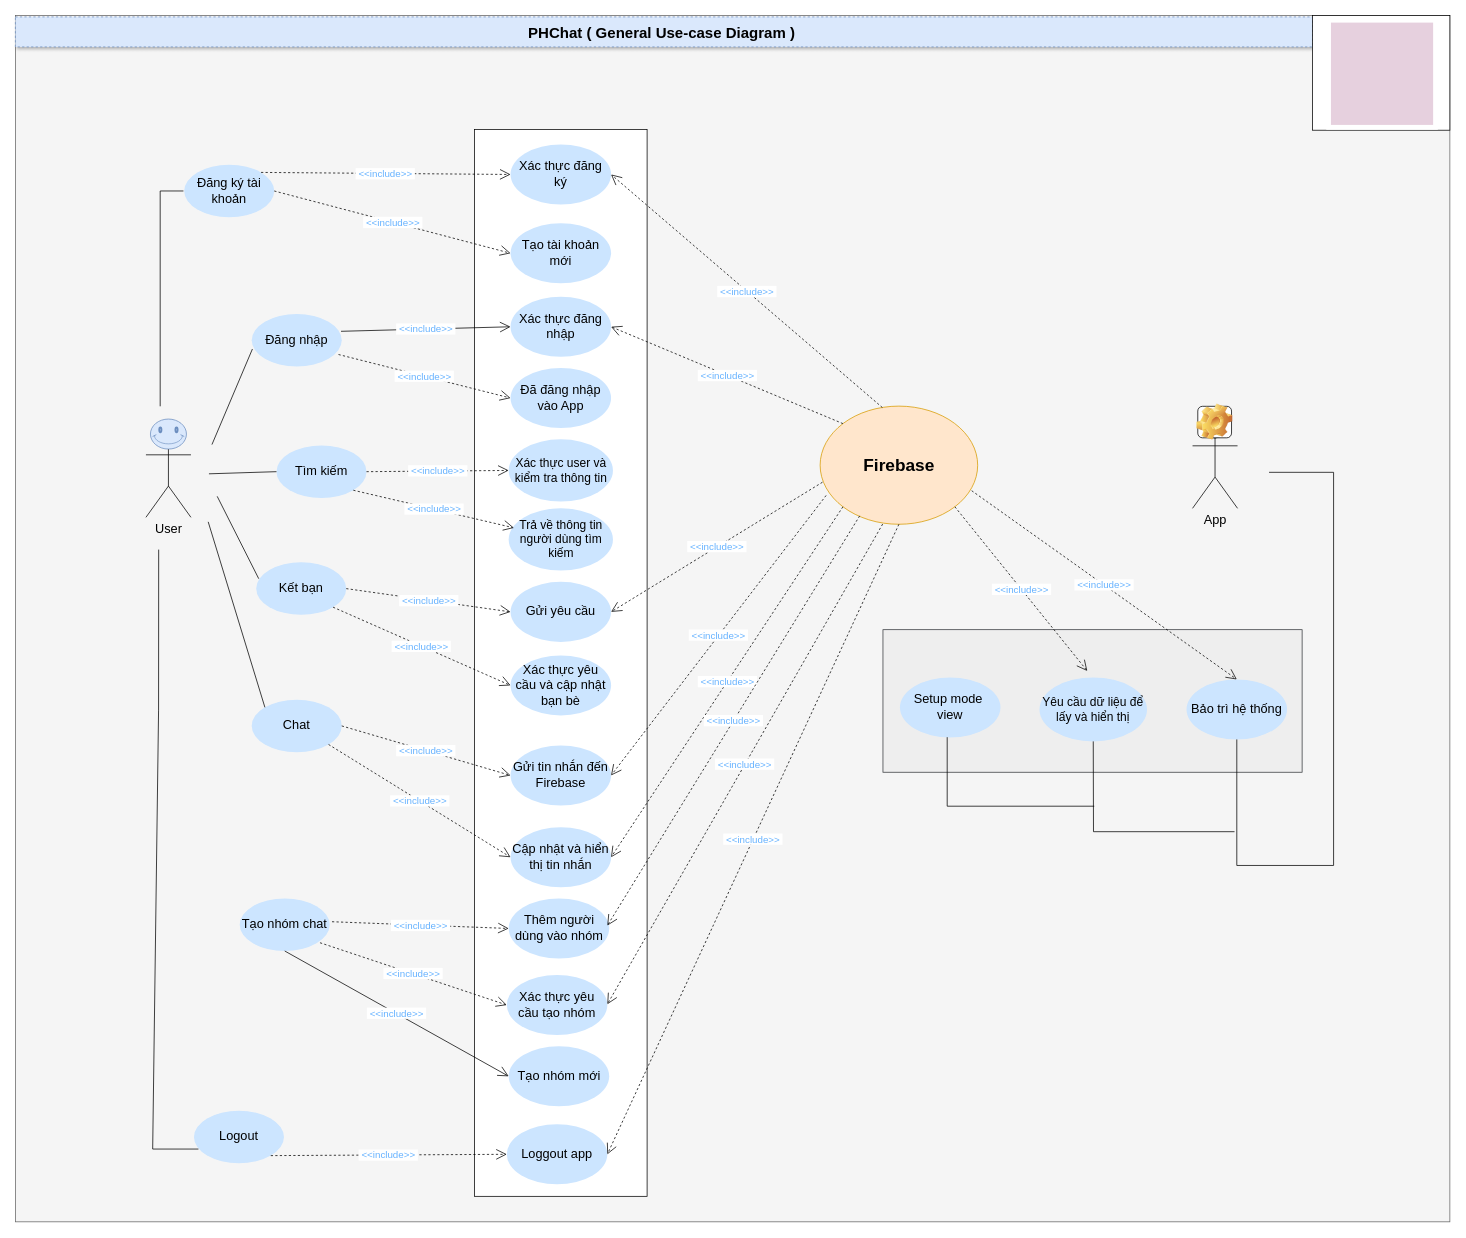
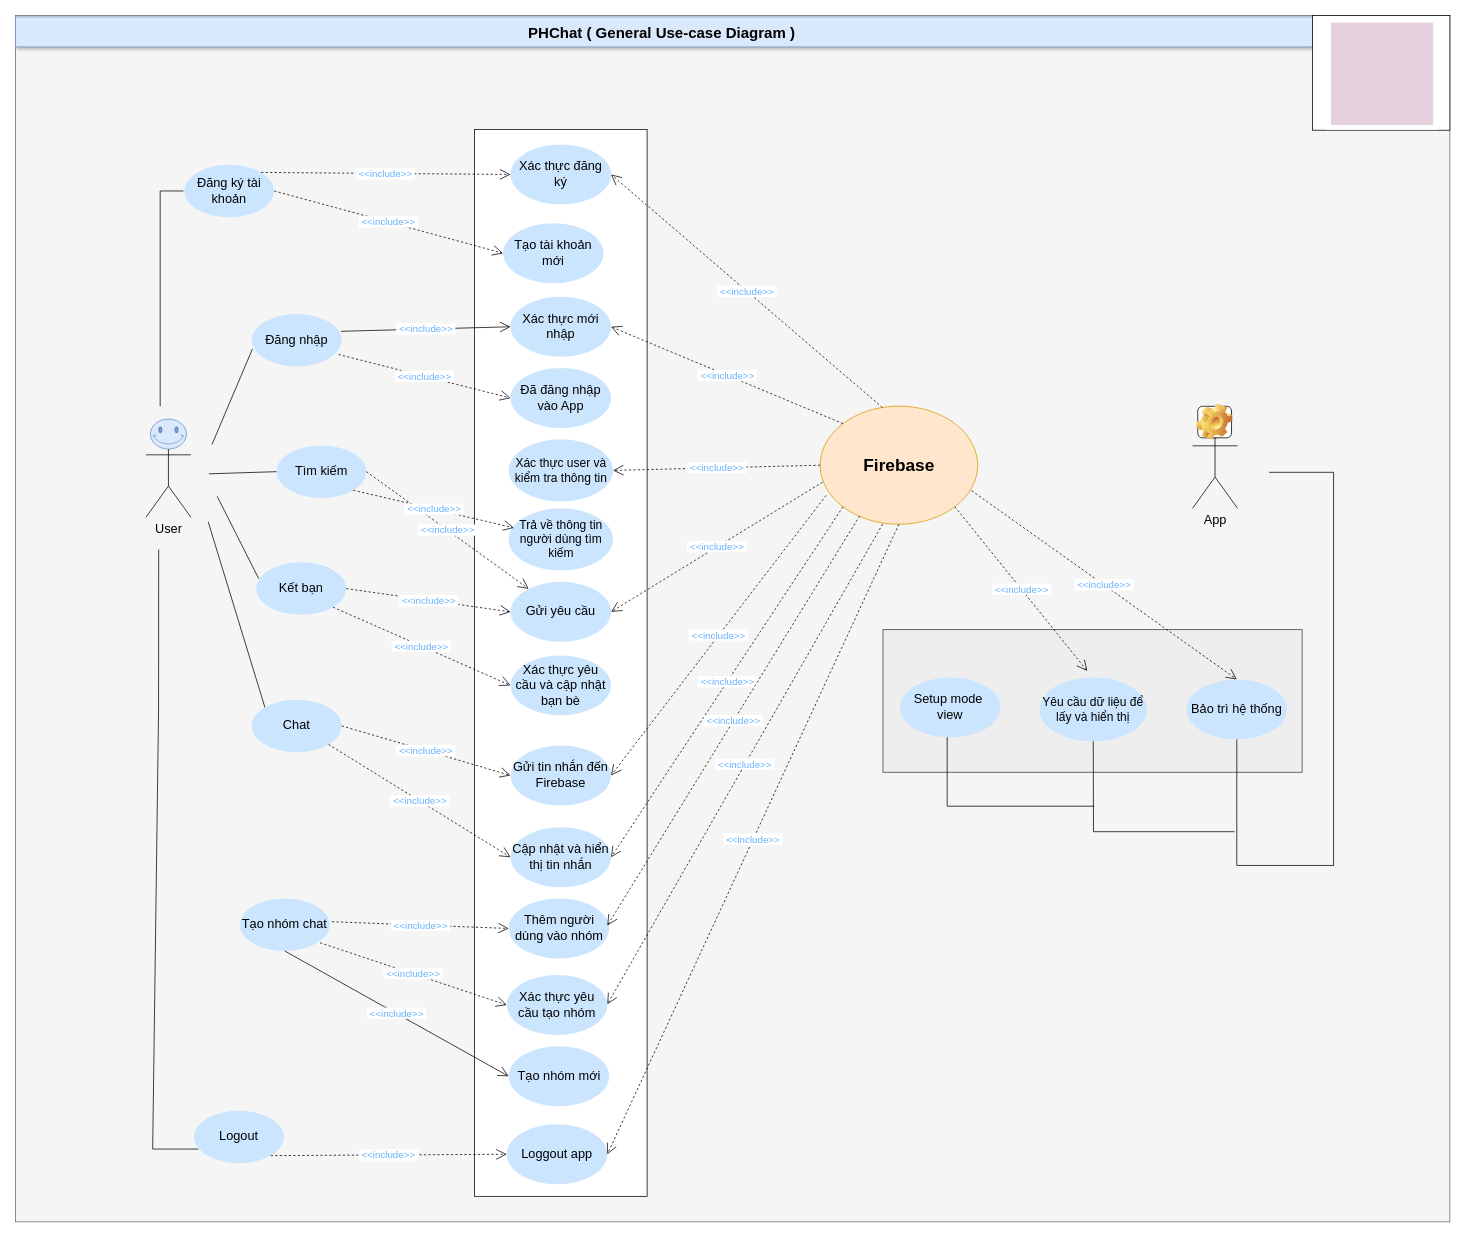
(664, 32) -> (664, 32)
(561, 253) -> (553, 253)
(561, 327) -> (561, 327)
none -> (718, 468)
(387, 471) -> (477, 551)
